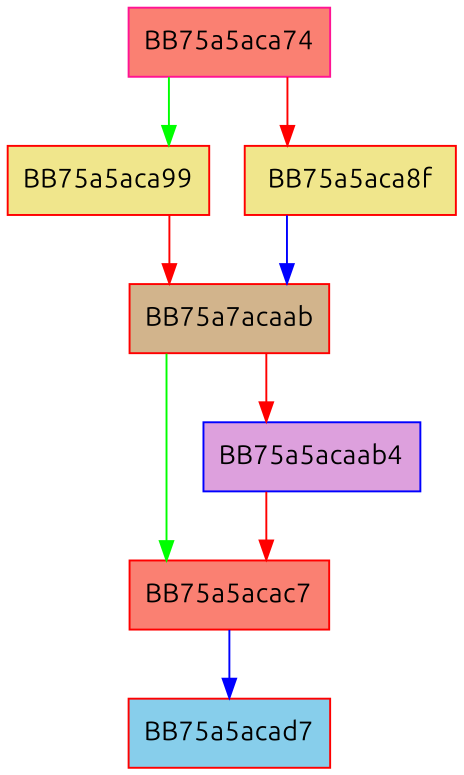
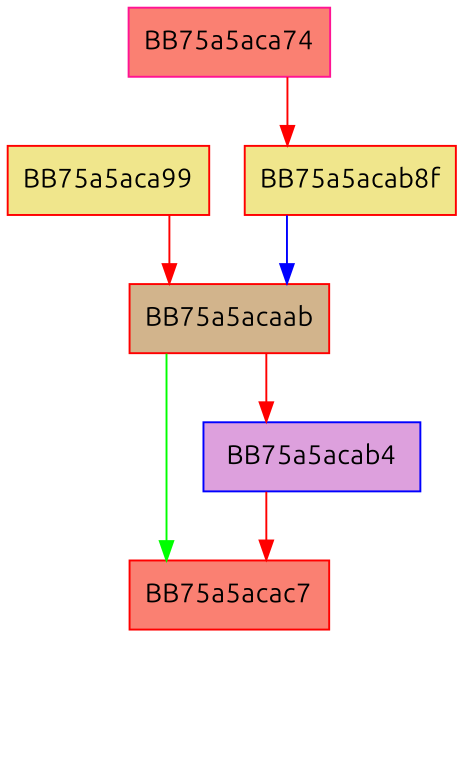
(169, 102) -> none
(350, 180) -> (350, 180)
(229, 319) -> (229, 319)
(312, 457) -> (312, 457)
(229, 733) -> none
